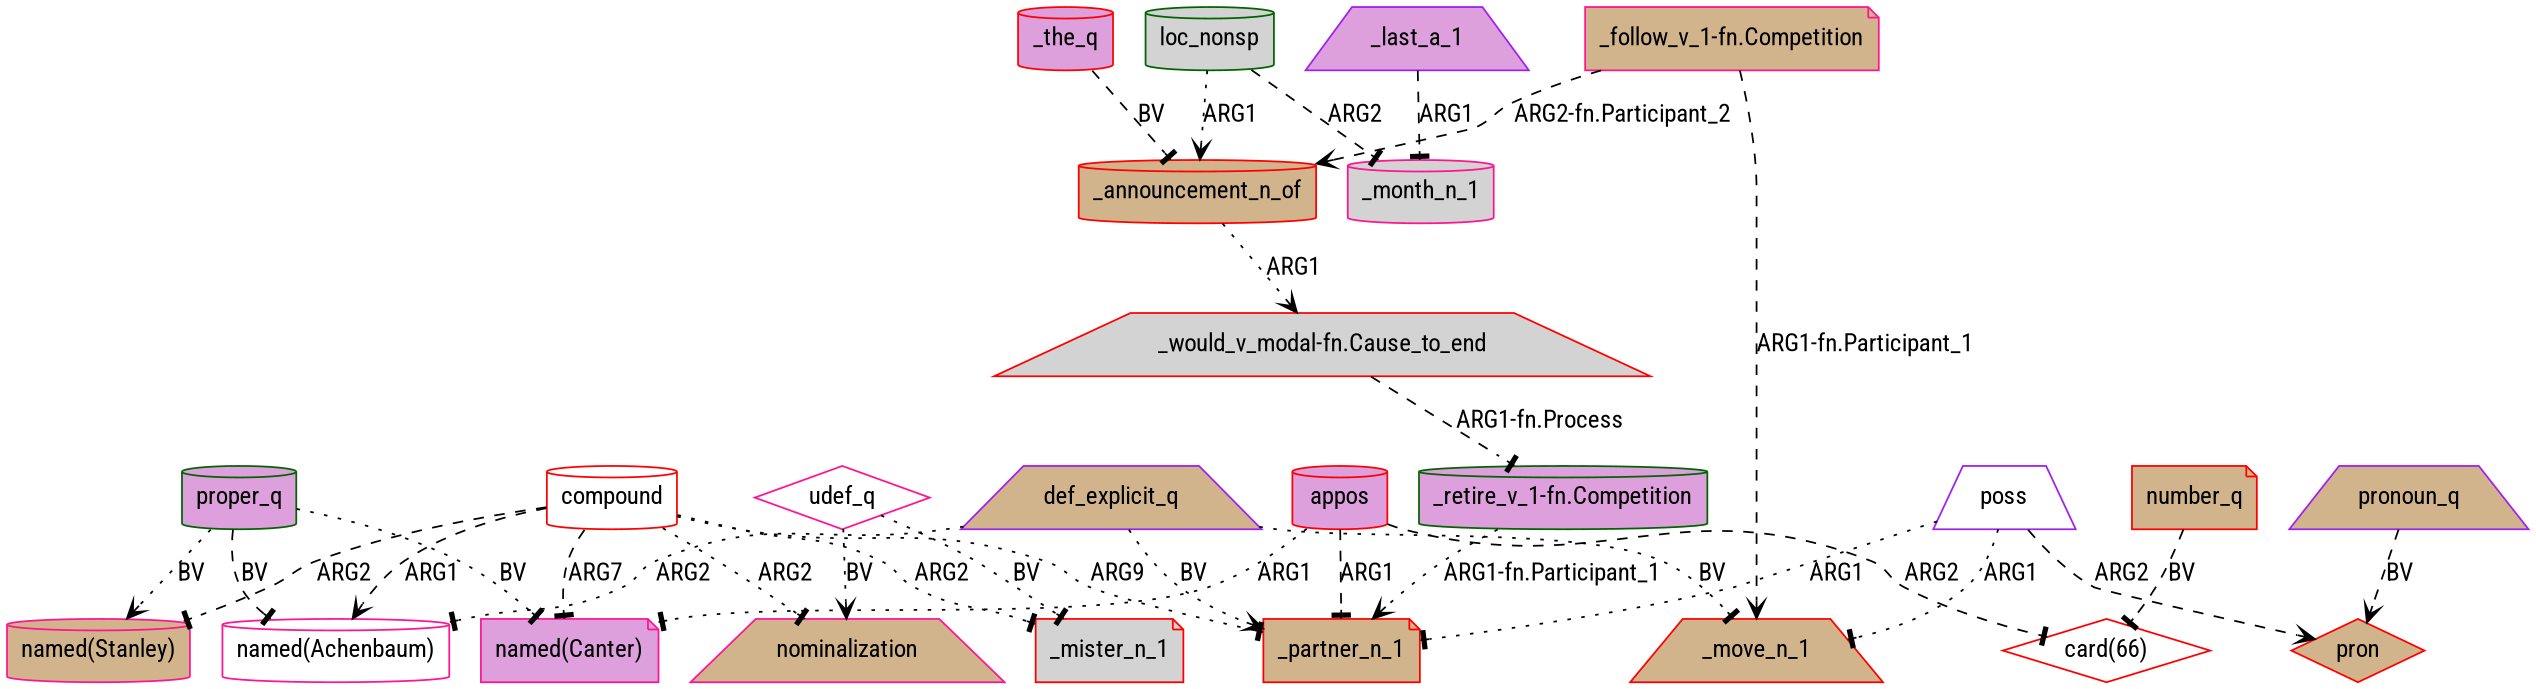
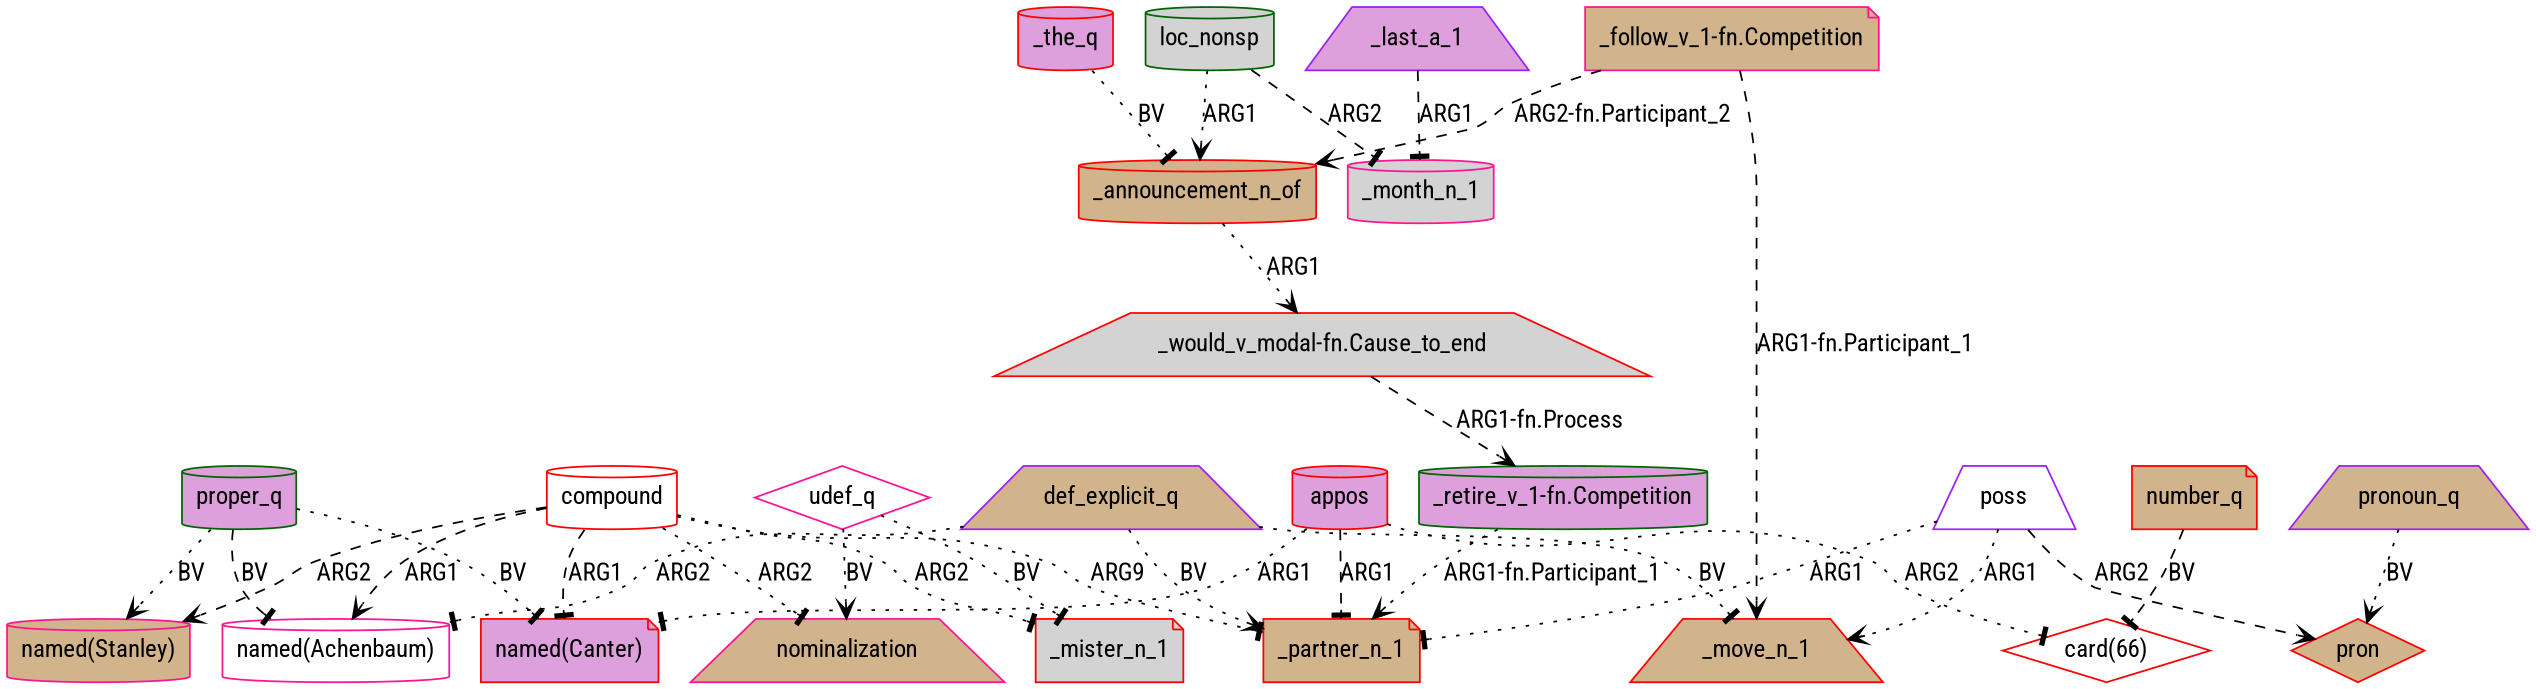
(1128, 112) -> (1128, 112)
(1435, 416) -> (1435, 416)
(1722, 532) -> (1722, 532)
(368, 544) -> (368, 544)
(2386, 567) -> (2386, 567)
(595, 574) -> (595, 574)
(1956, 595) -> (1956, 595)
(570, 651) -> (570, 651)
